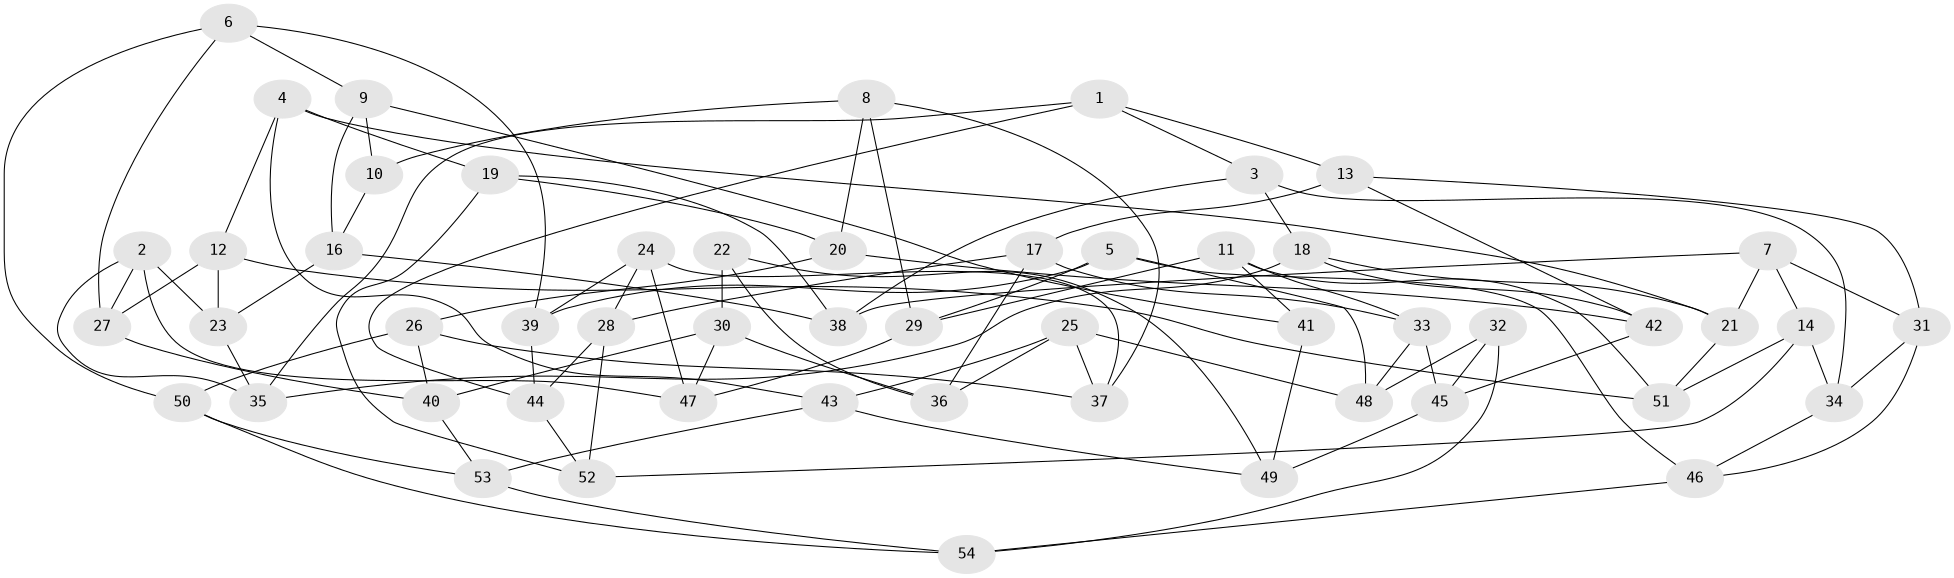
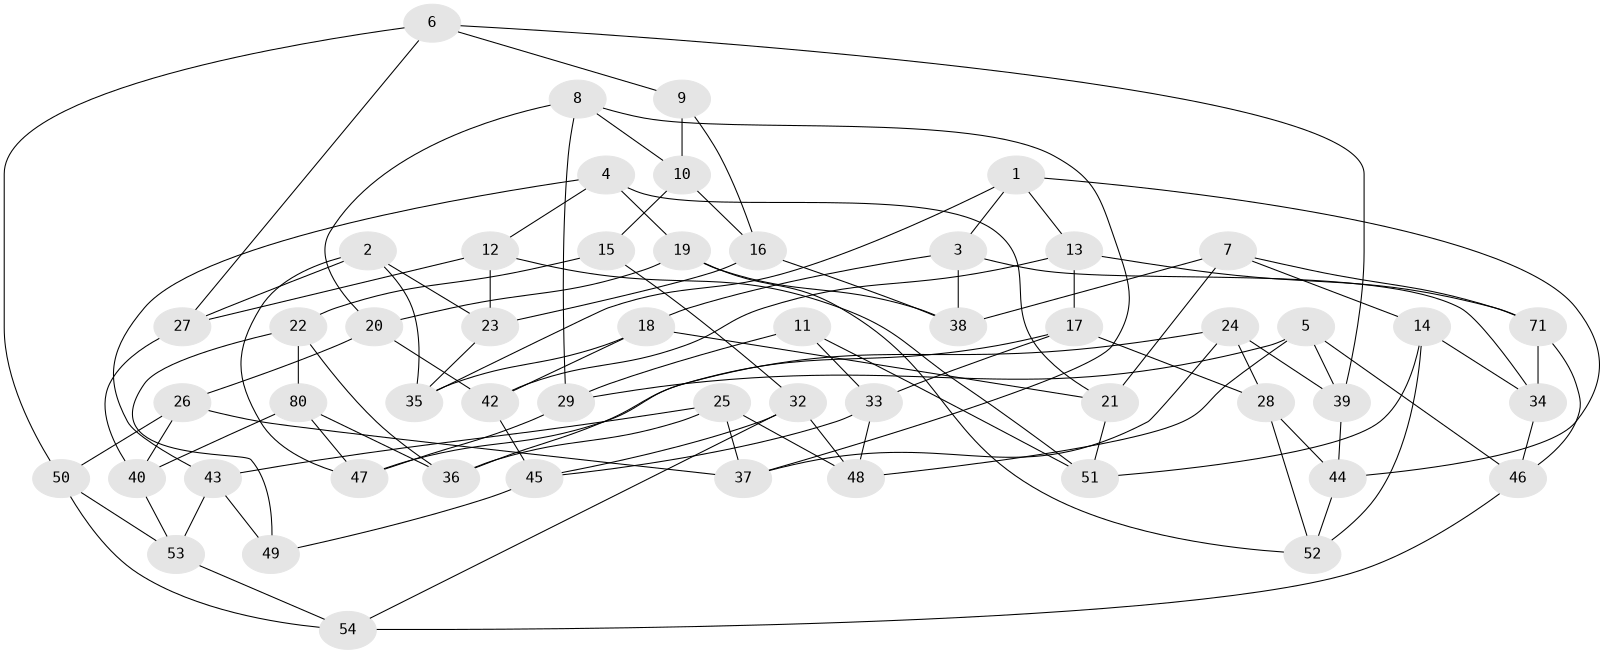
none -> (606, 251)
(722, 327) -> (298, 403)
(1306, 327) -> none
(1922, 327) -> (1538, 327)
